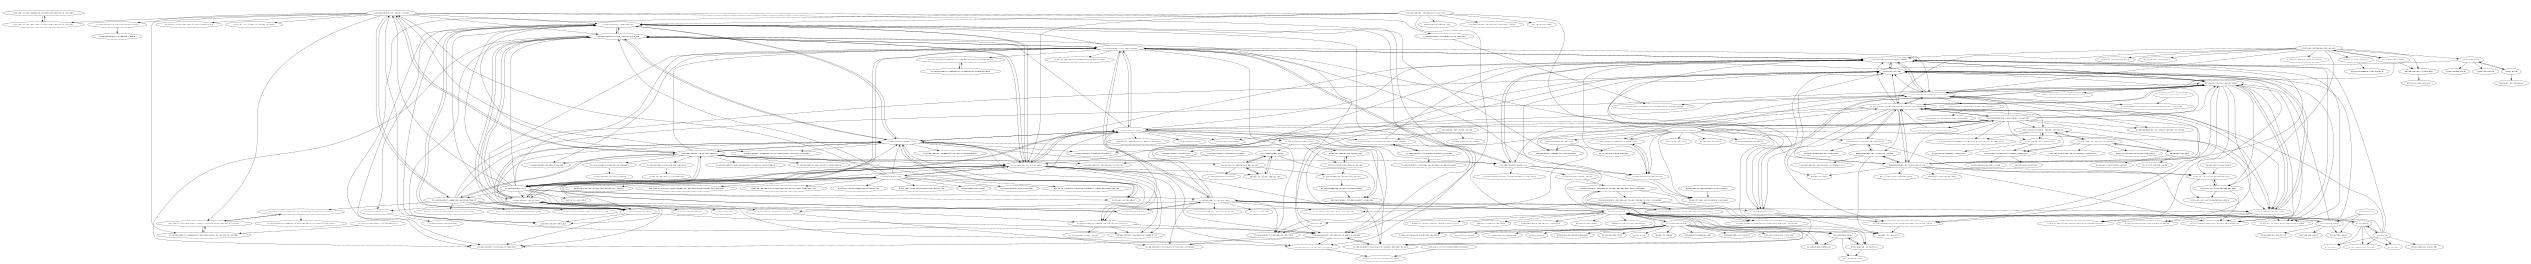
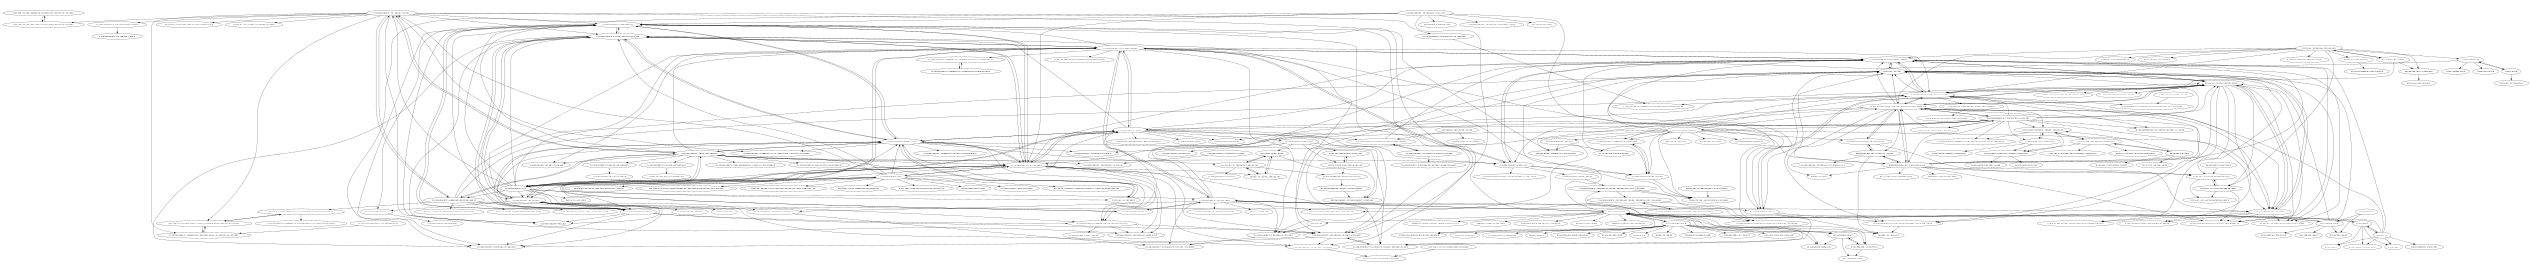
none -> (2119, 95)
(1821, 153) -> none
(1609, 206) -> (1654, 194)
none -> (860, 221)
